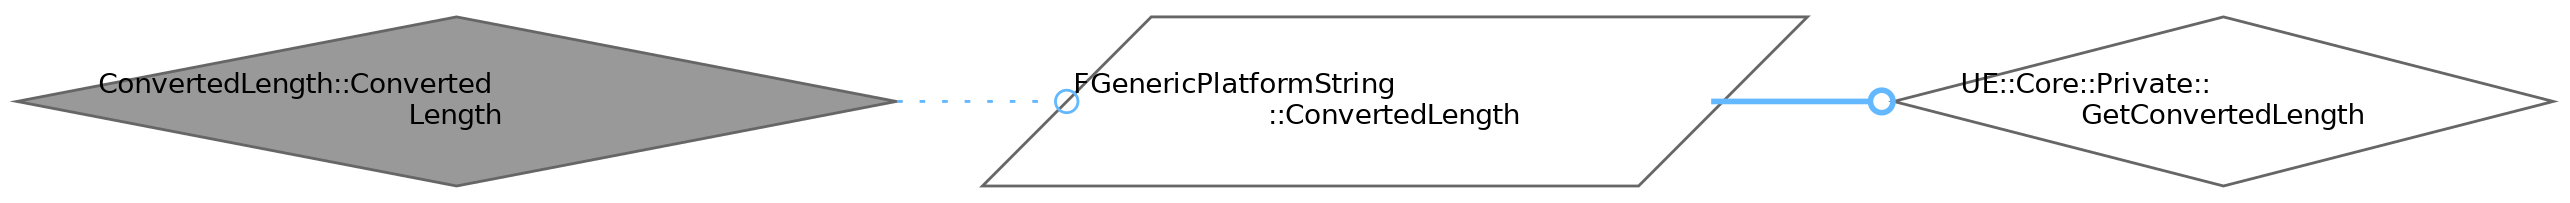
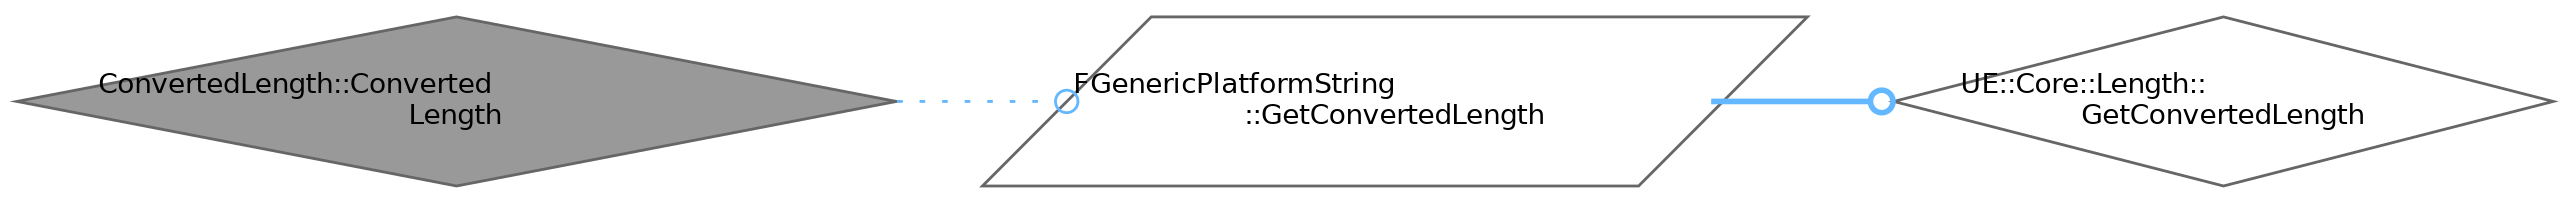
(1395, 101) -> (1395, 101)
(2223, 101) -> (2223, 101)
